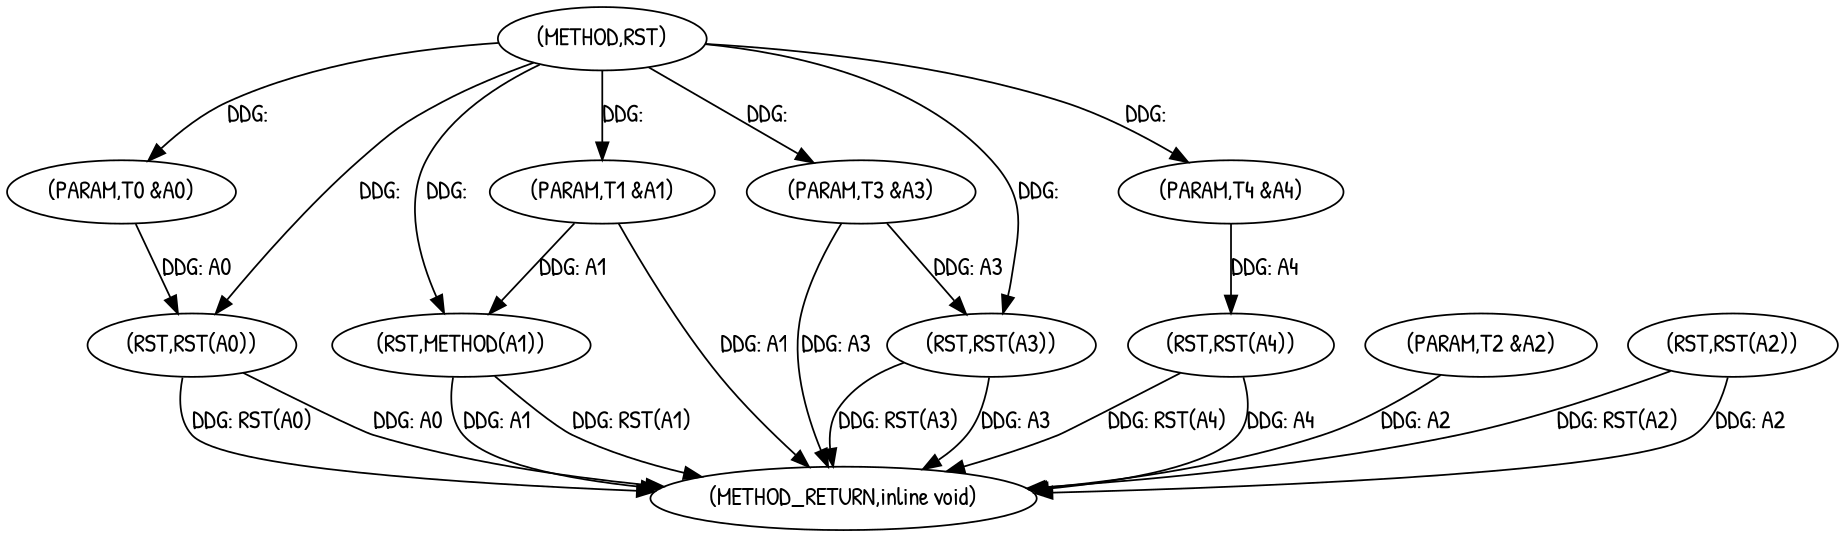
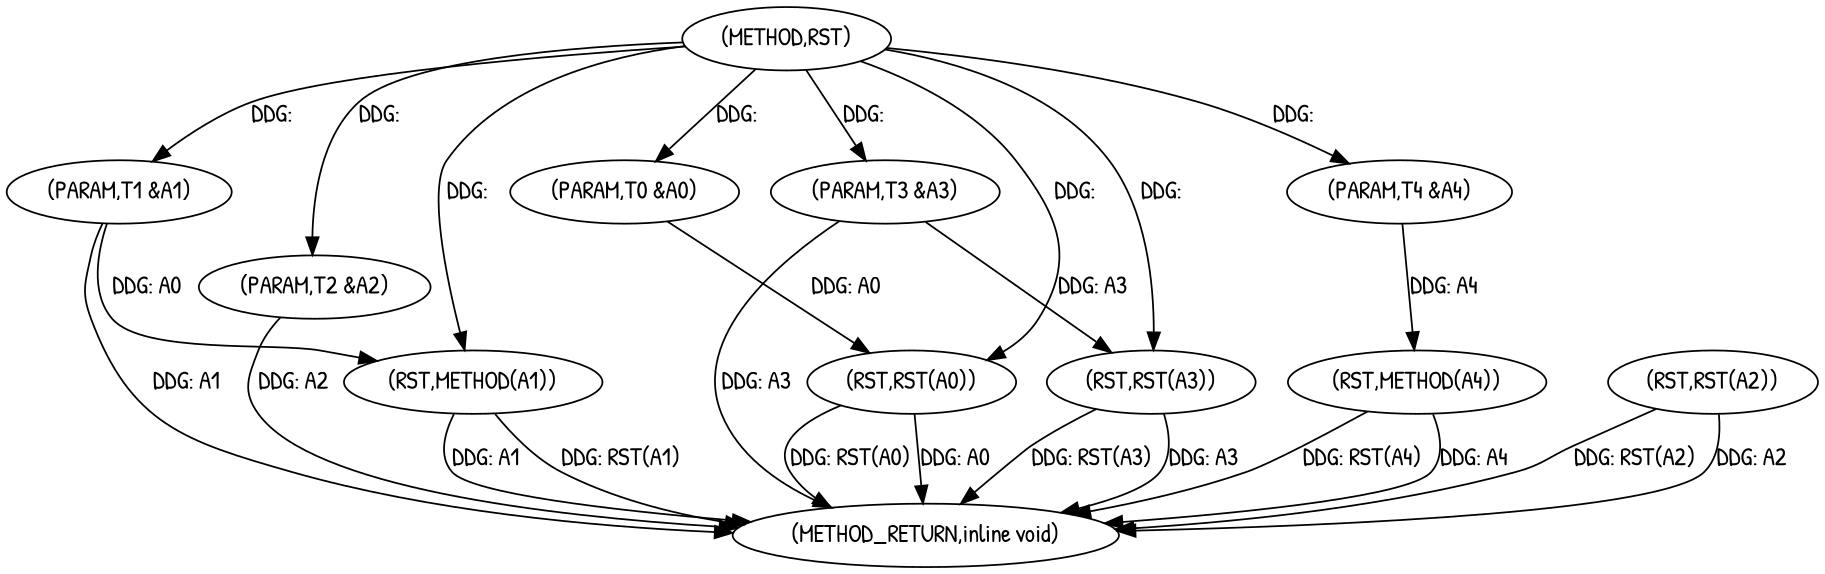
none -> (388, 85)
(573, 269) -> (147, 287)
(1231, 345) -> (1417, 382)
